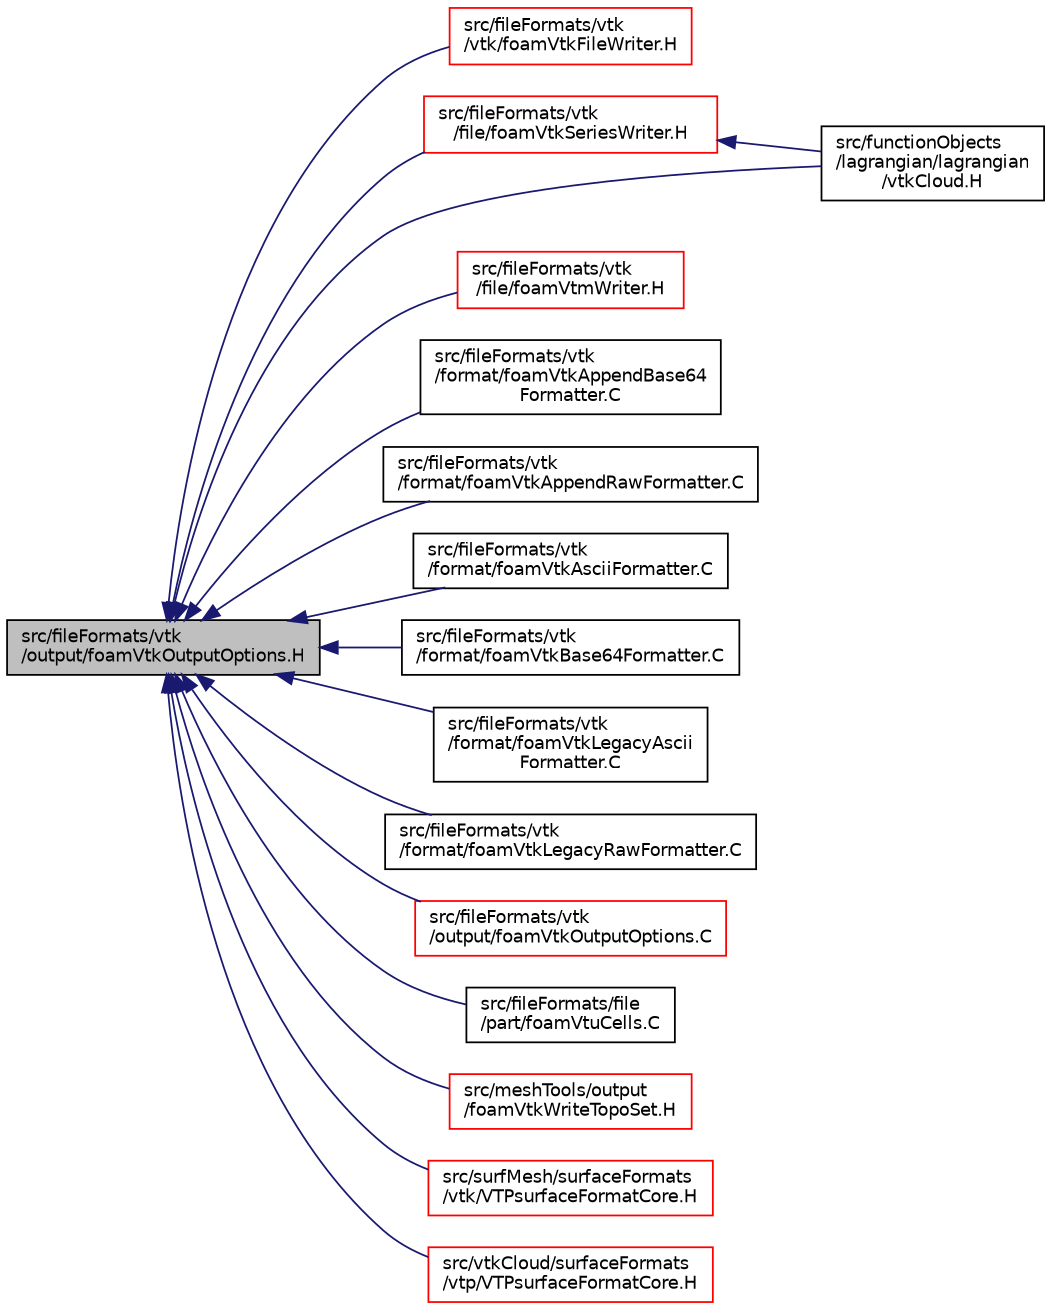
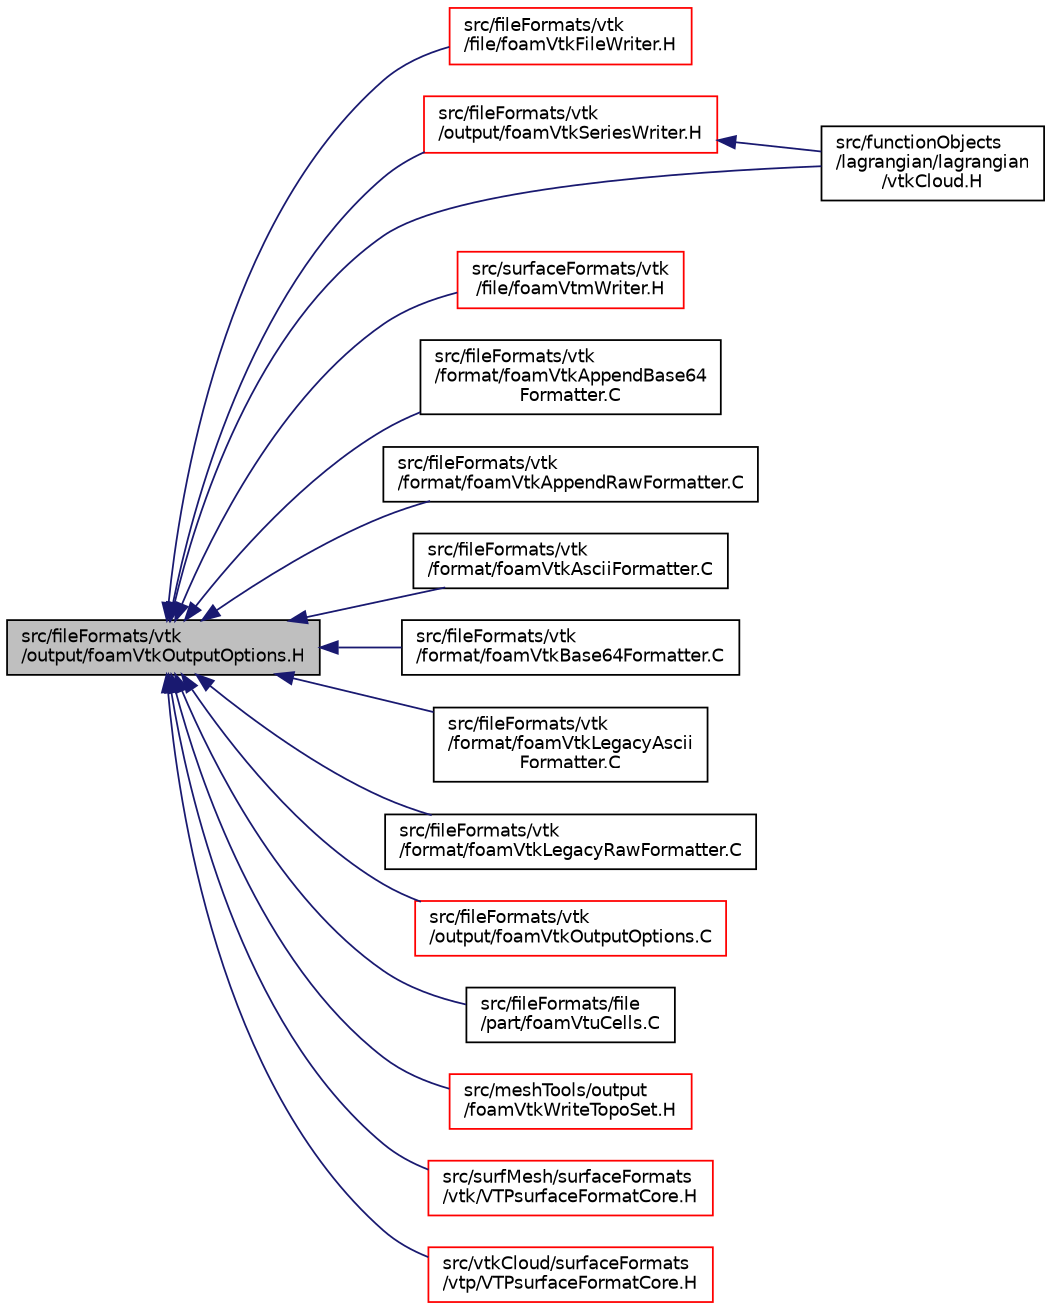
(571, 36) -> (571, 36)
(571, 125) -> (571, 125)
(571, 280) -> (571, 280)
